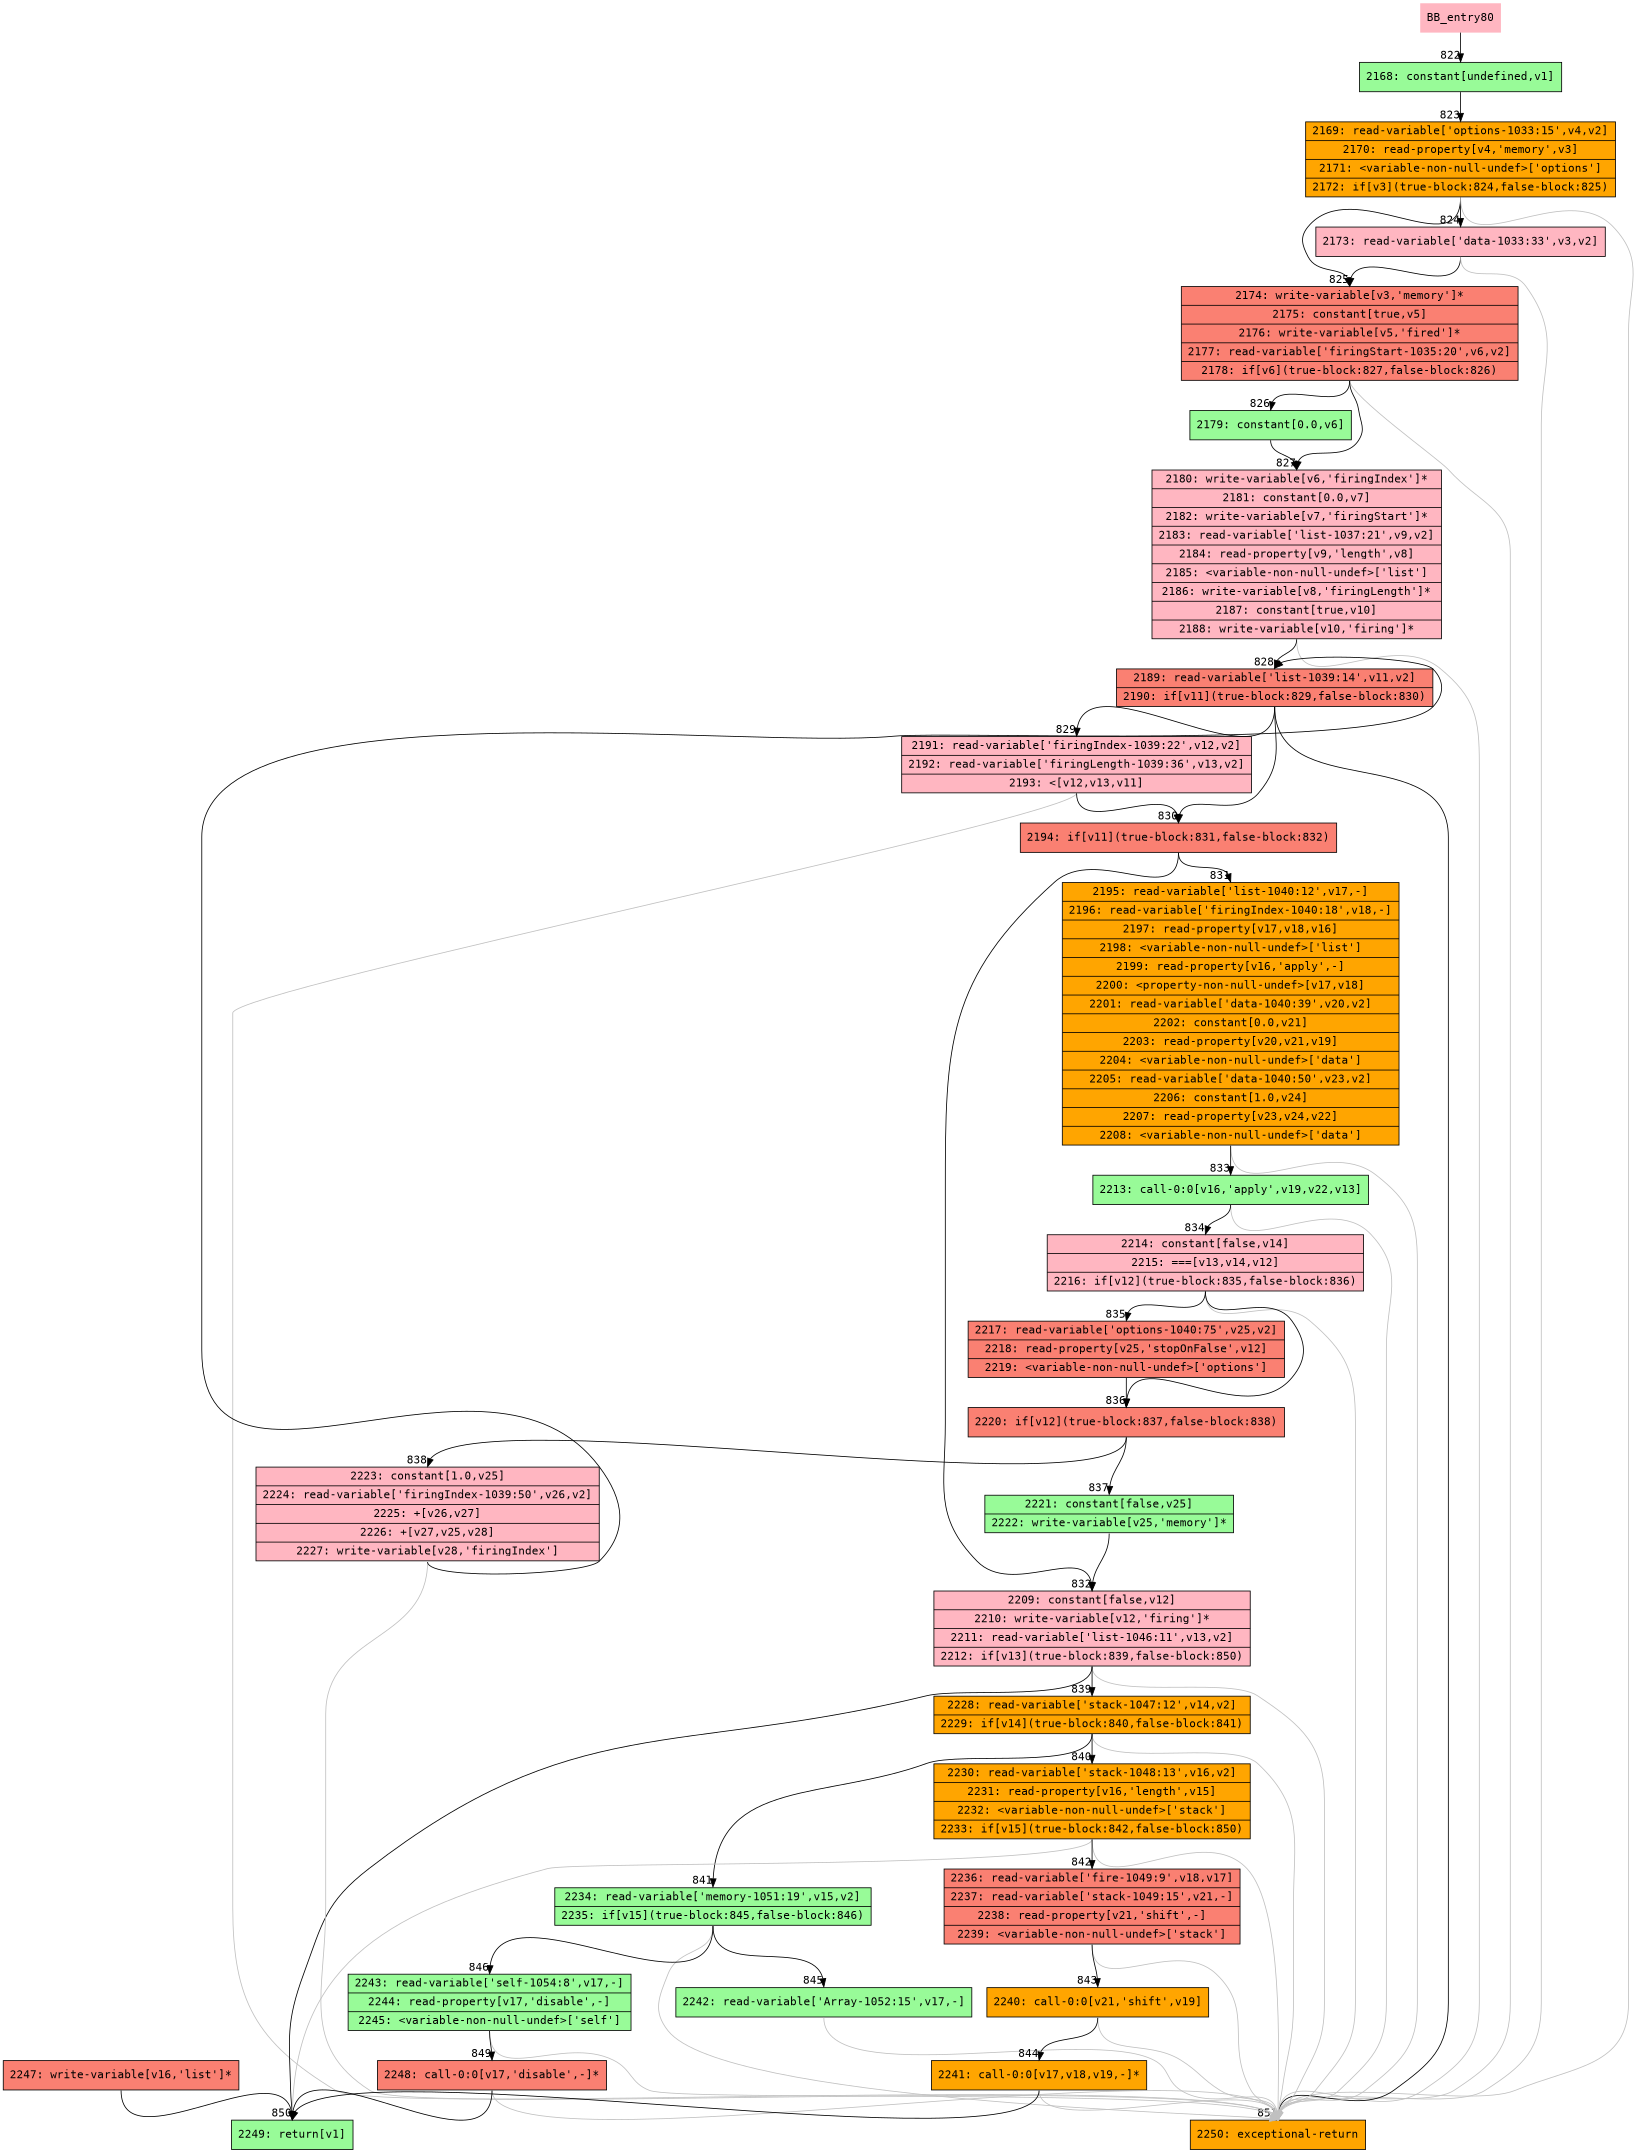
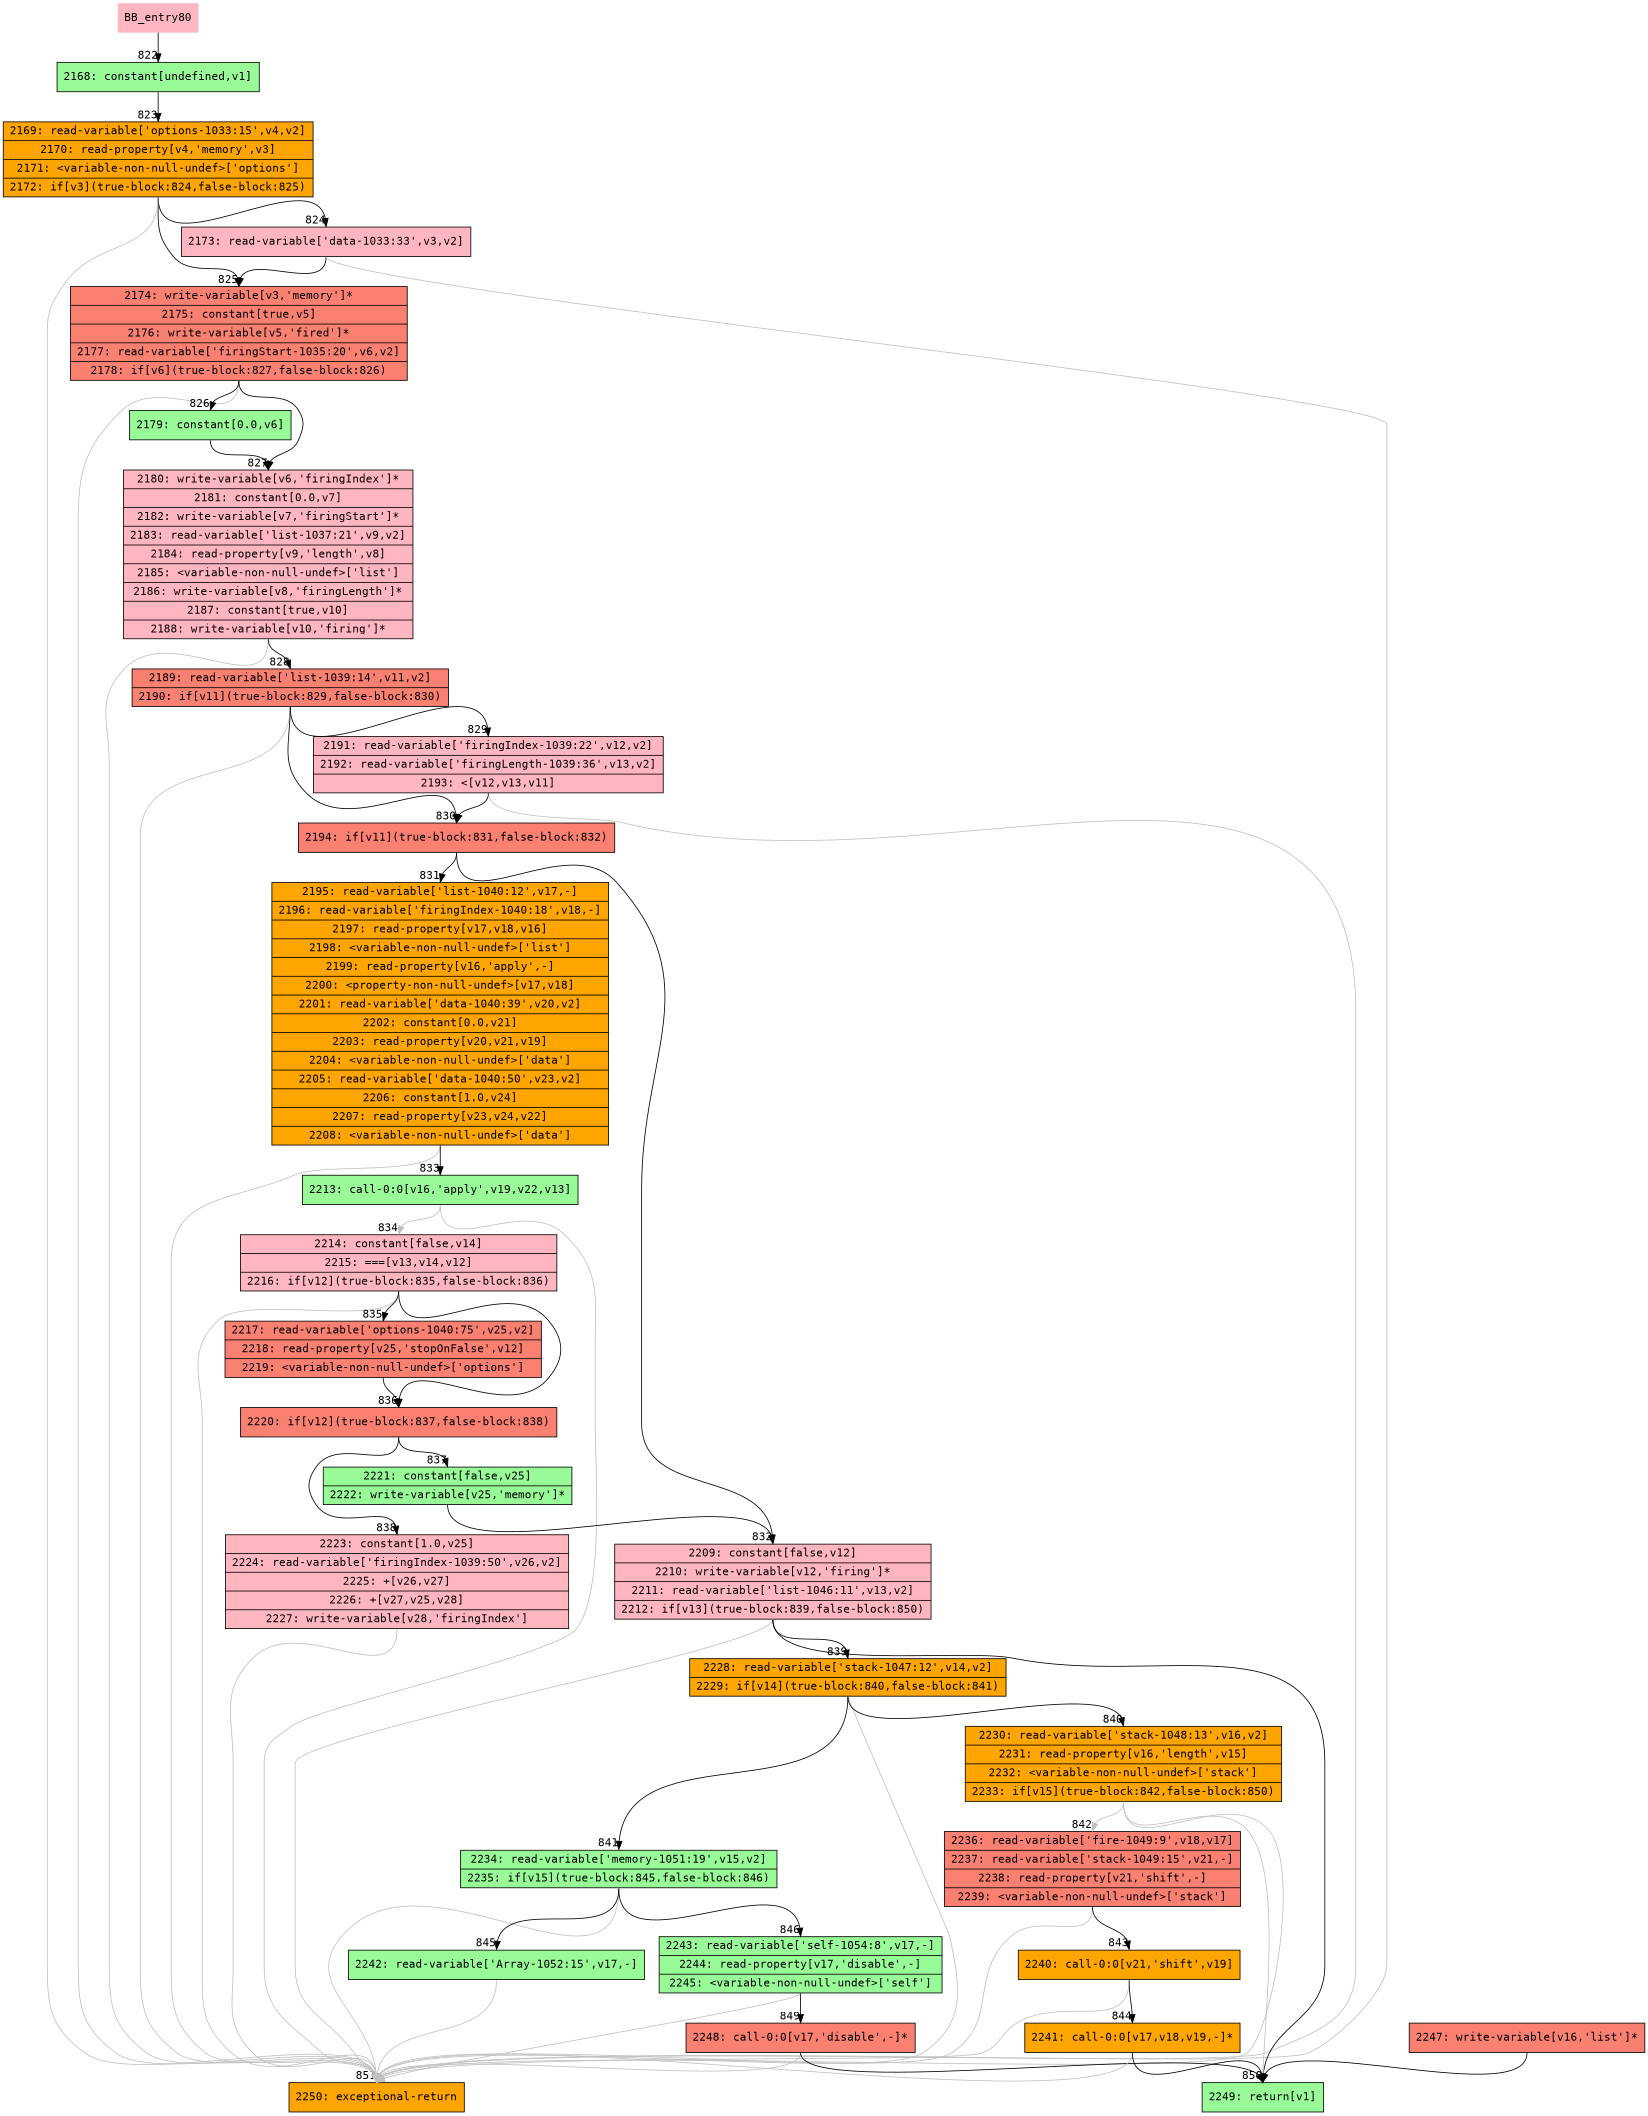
(273, 765) -> none
(1222, 1218) -> (424, 1219)
(1448, 1417) -> (140, 1444)
(1092, 1850) -> (1112, 1815)
